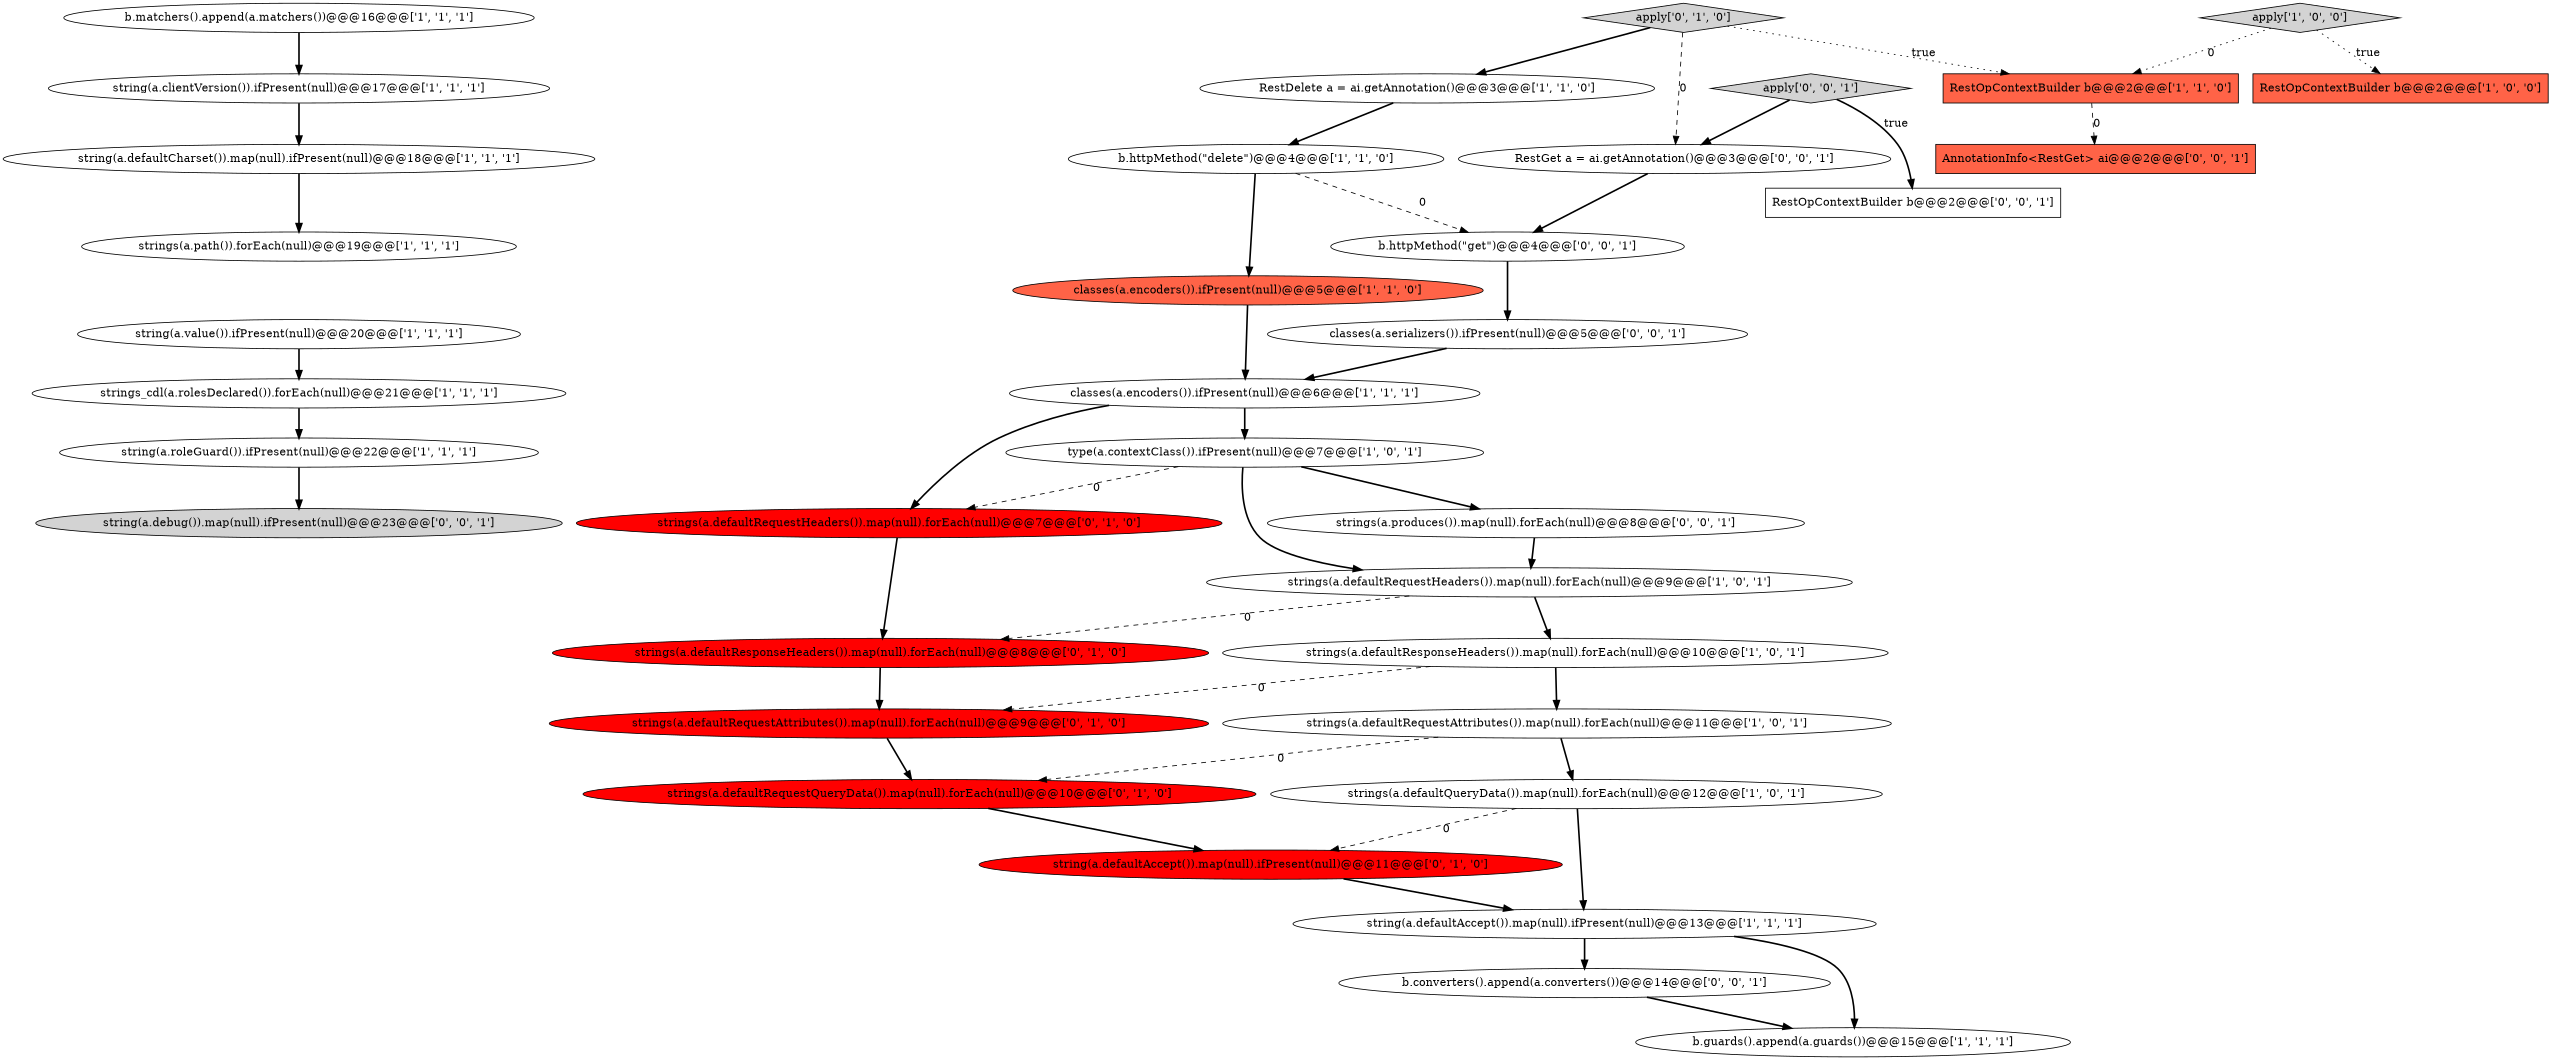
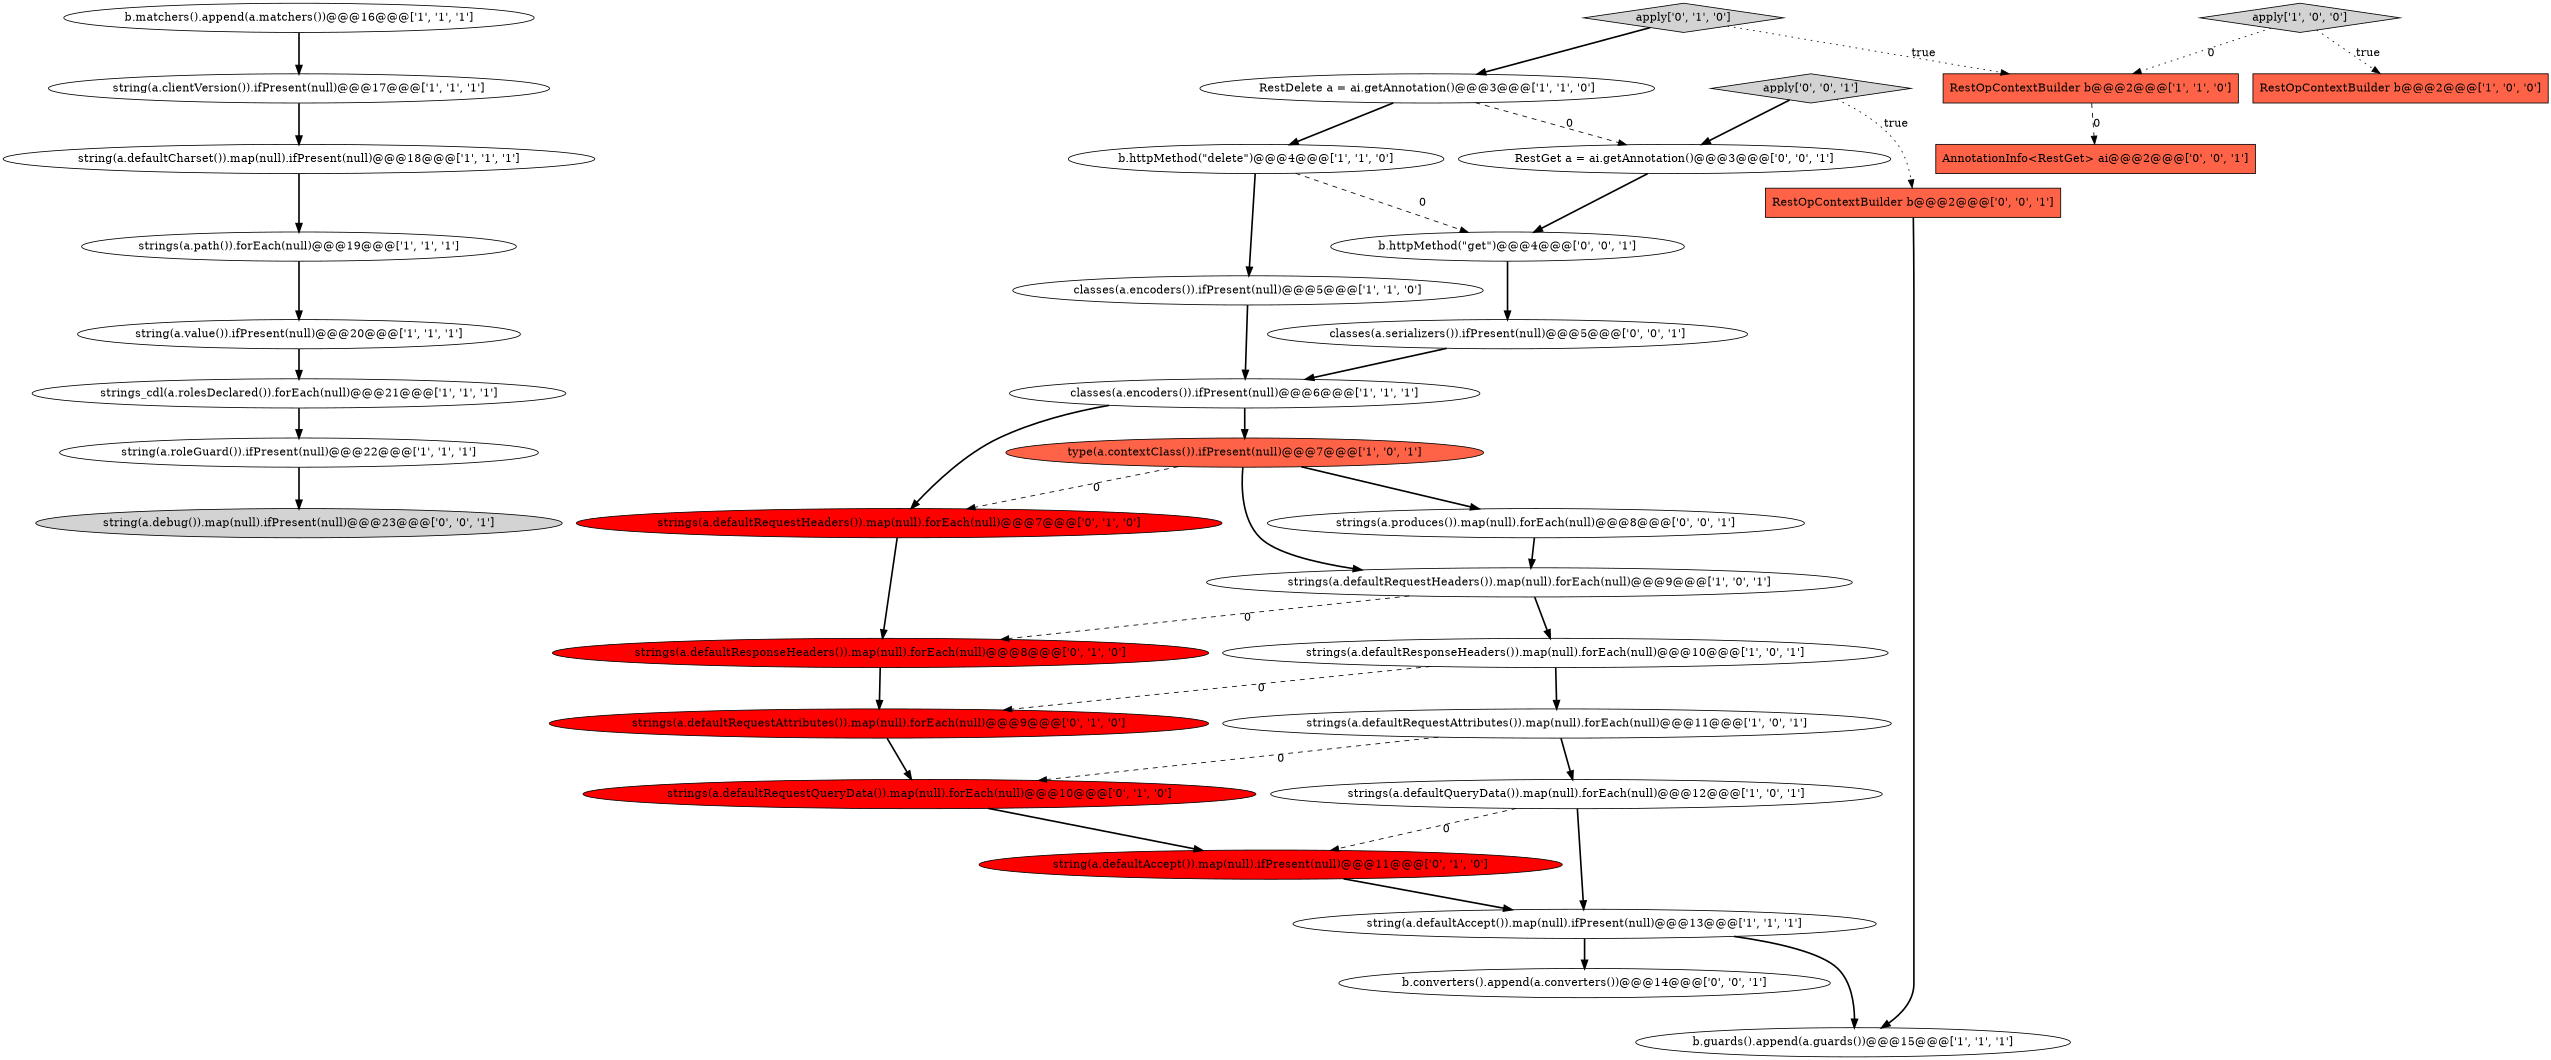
(1679, 84) -> (1547, 123)
(1885, 130) -> (1885, 130)
(1913, 203) -> (1913, 203)
none -> (299, 286)
(1248, 290) -> (1248, 290)
(1245, 453) -> (1245, 453)
(1715, 1012) -> (1914, 625)
